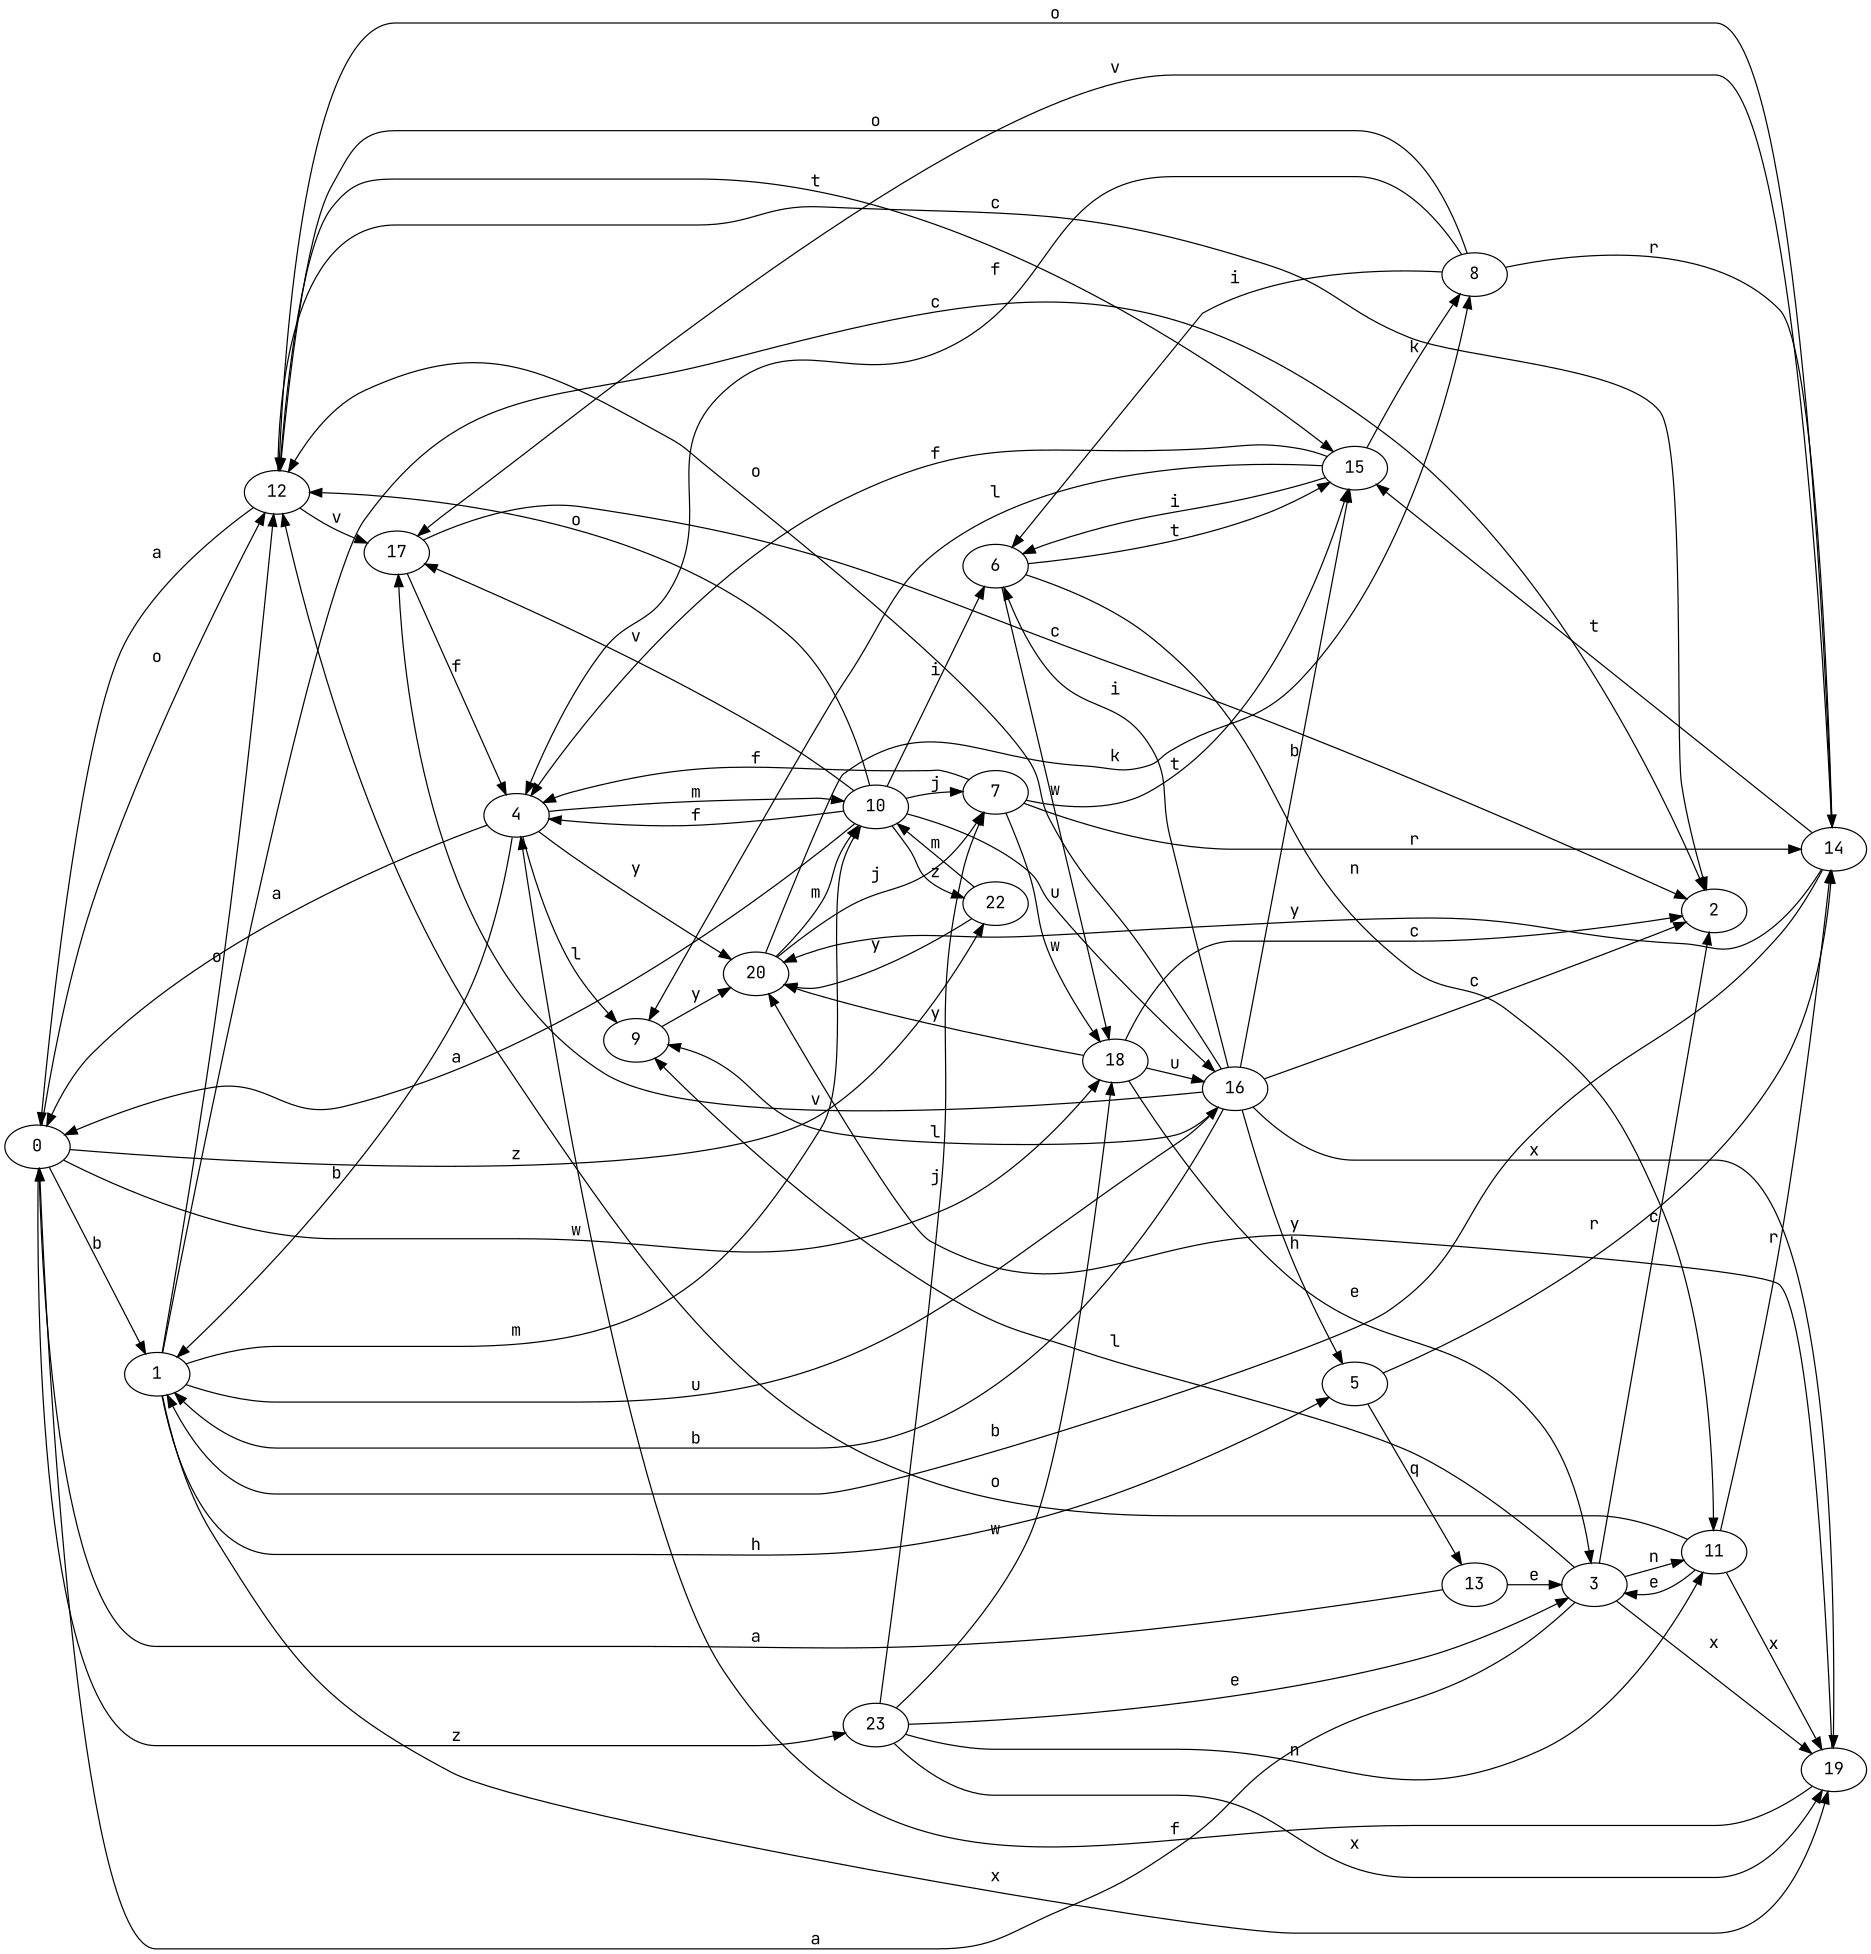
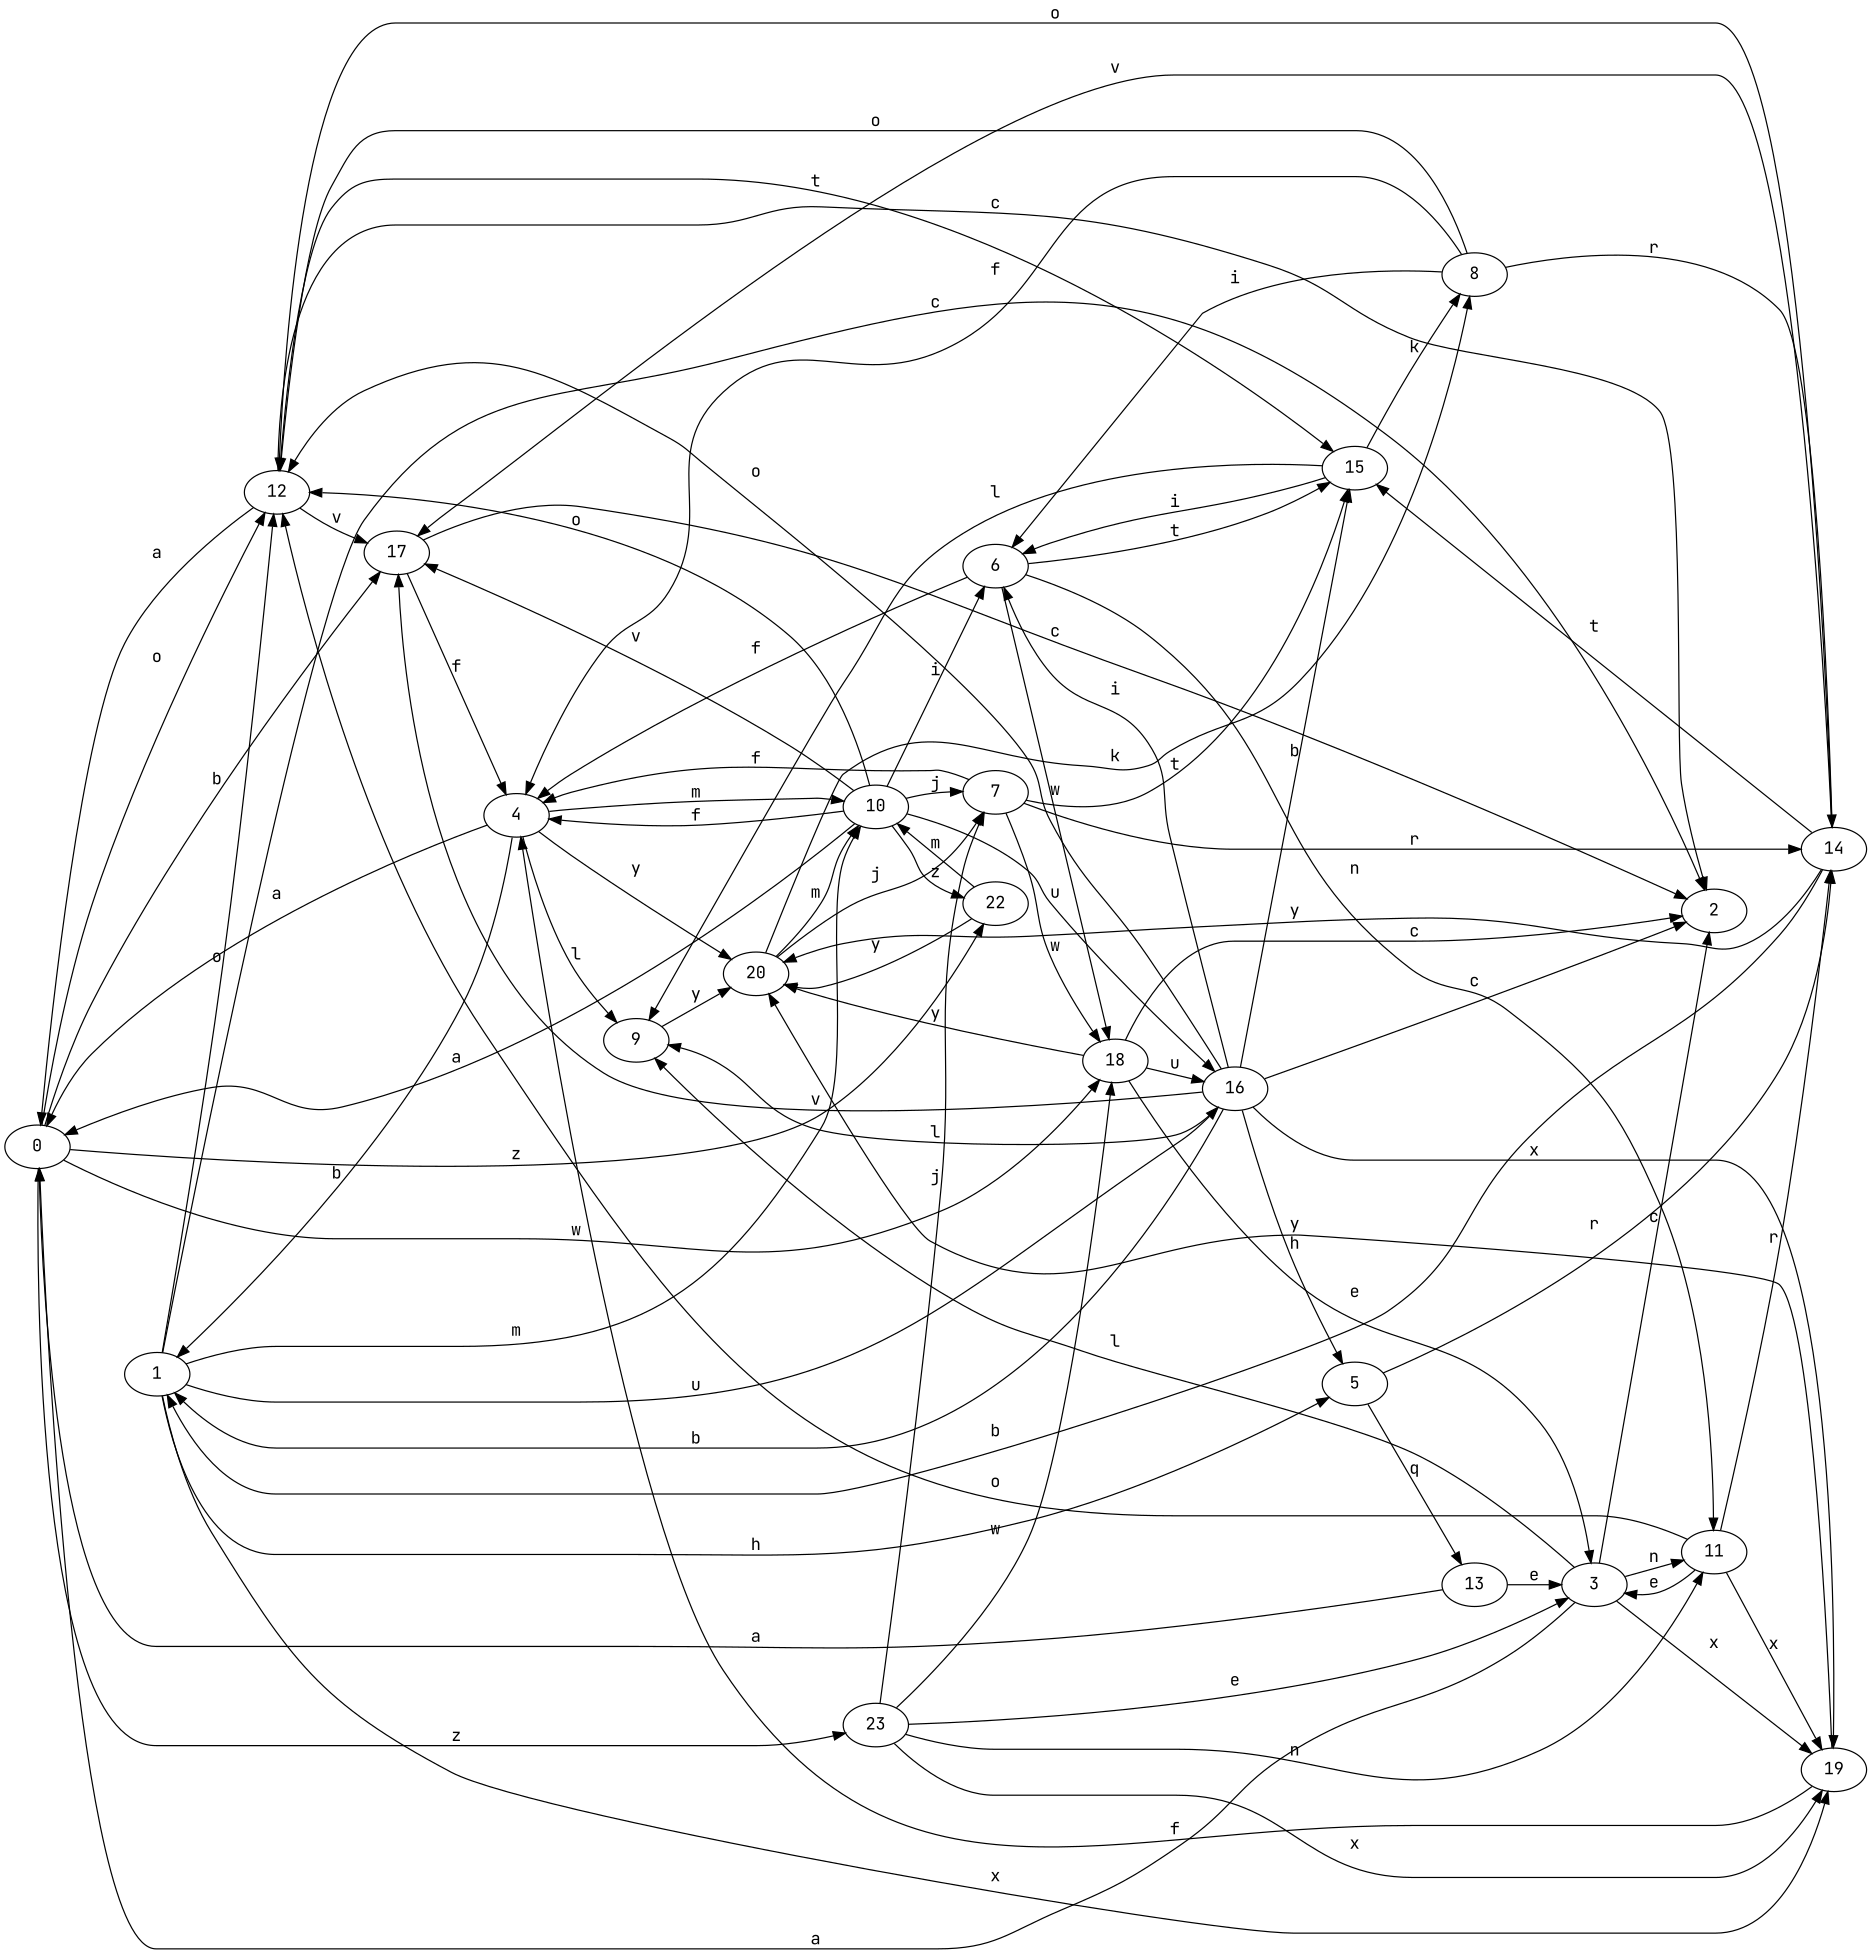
(876, 485) -> (752, 675)
(95, 1255) -> (187, 841)
